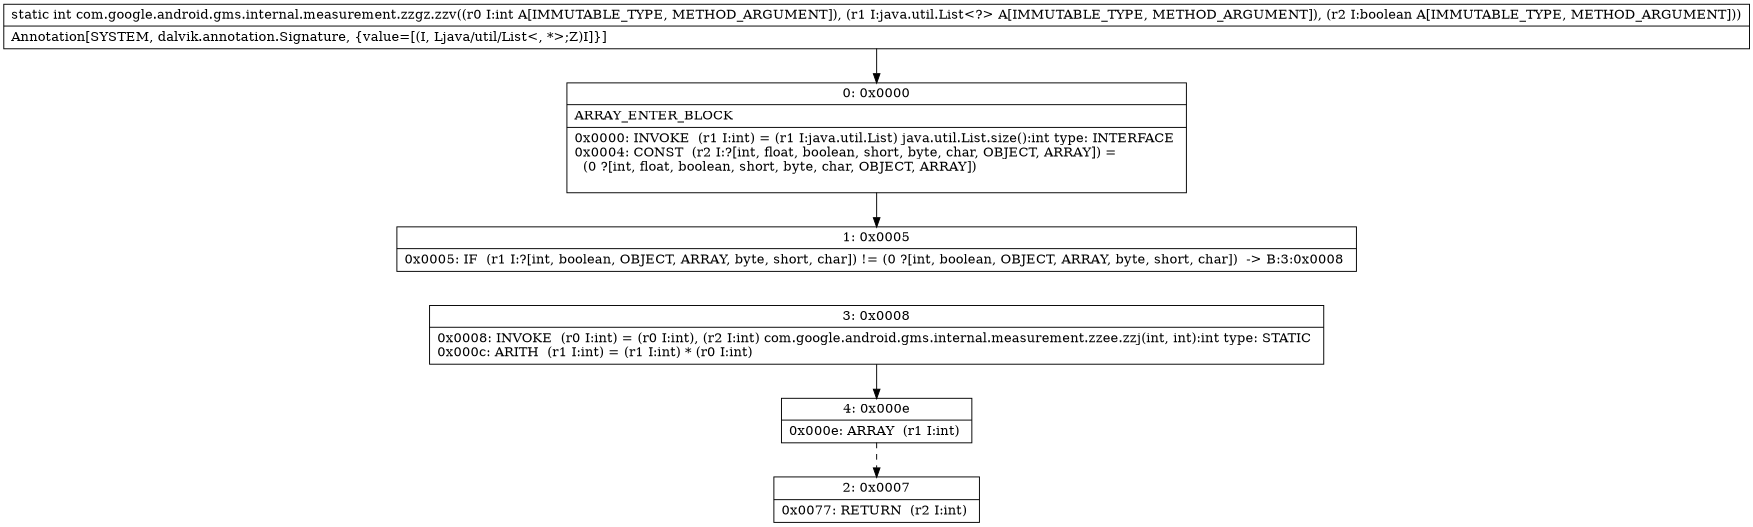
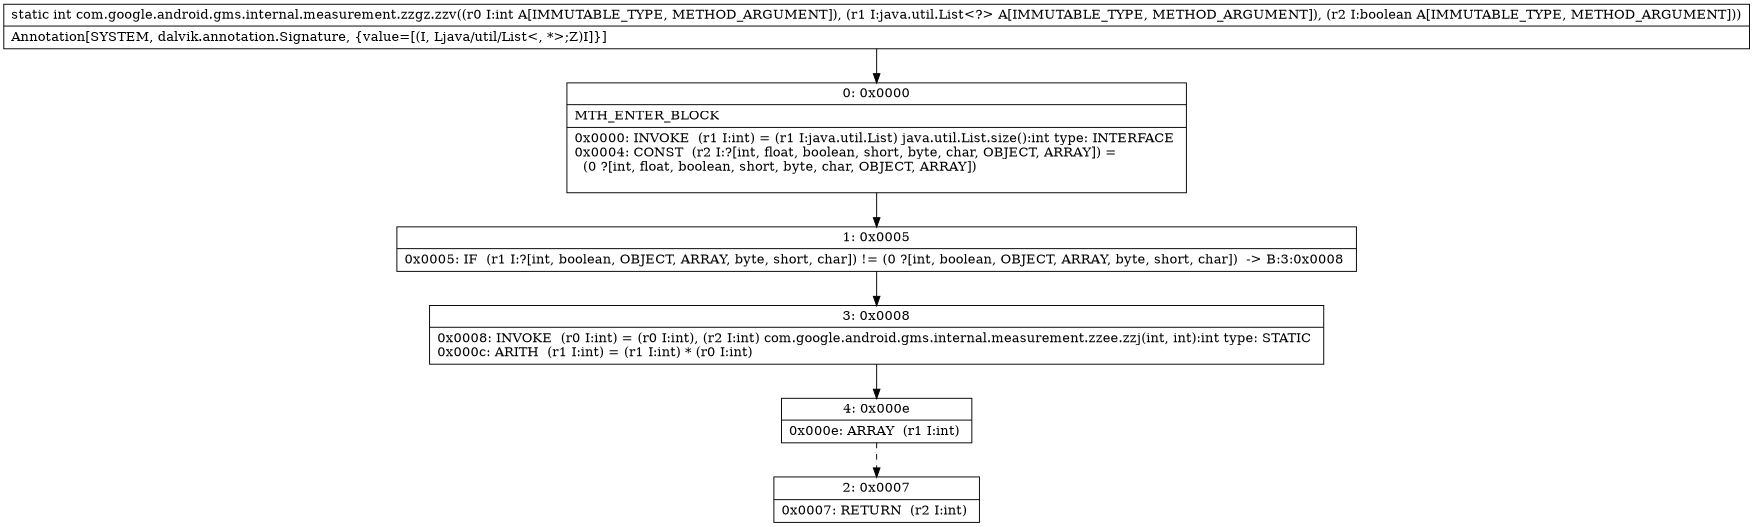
(654, 116) -> (647, 116)
none -> (877, 284)
(877, 511) -> (877, 511)
